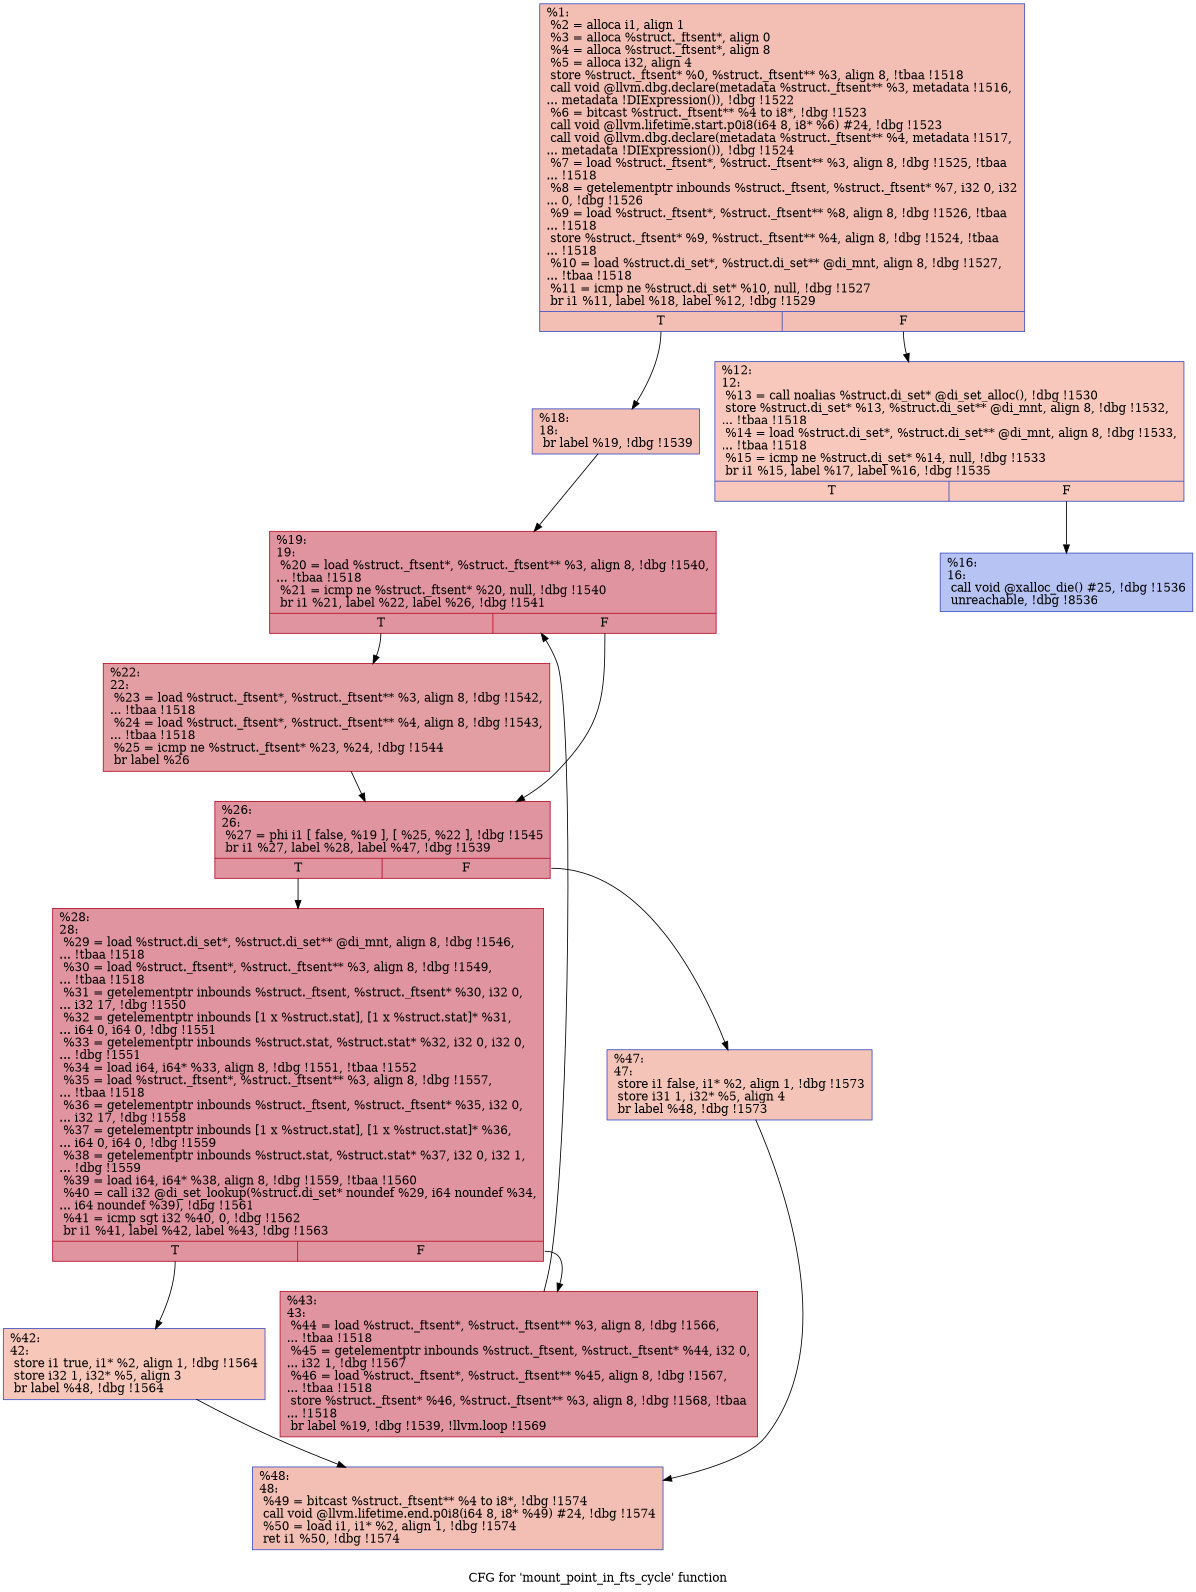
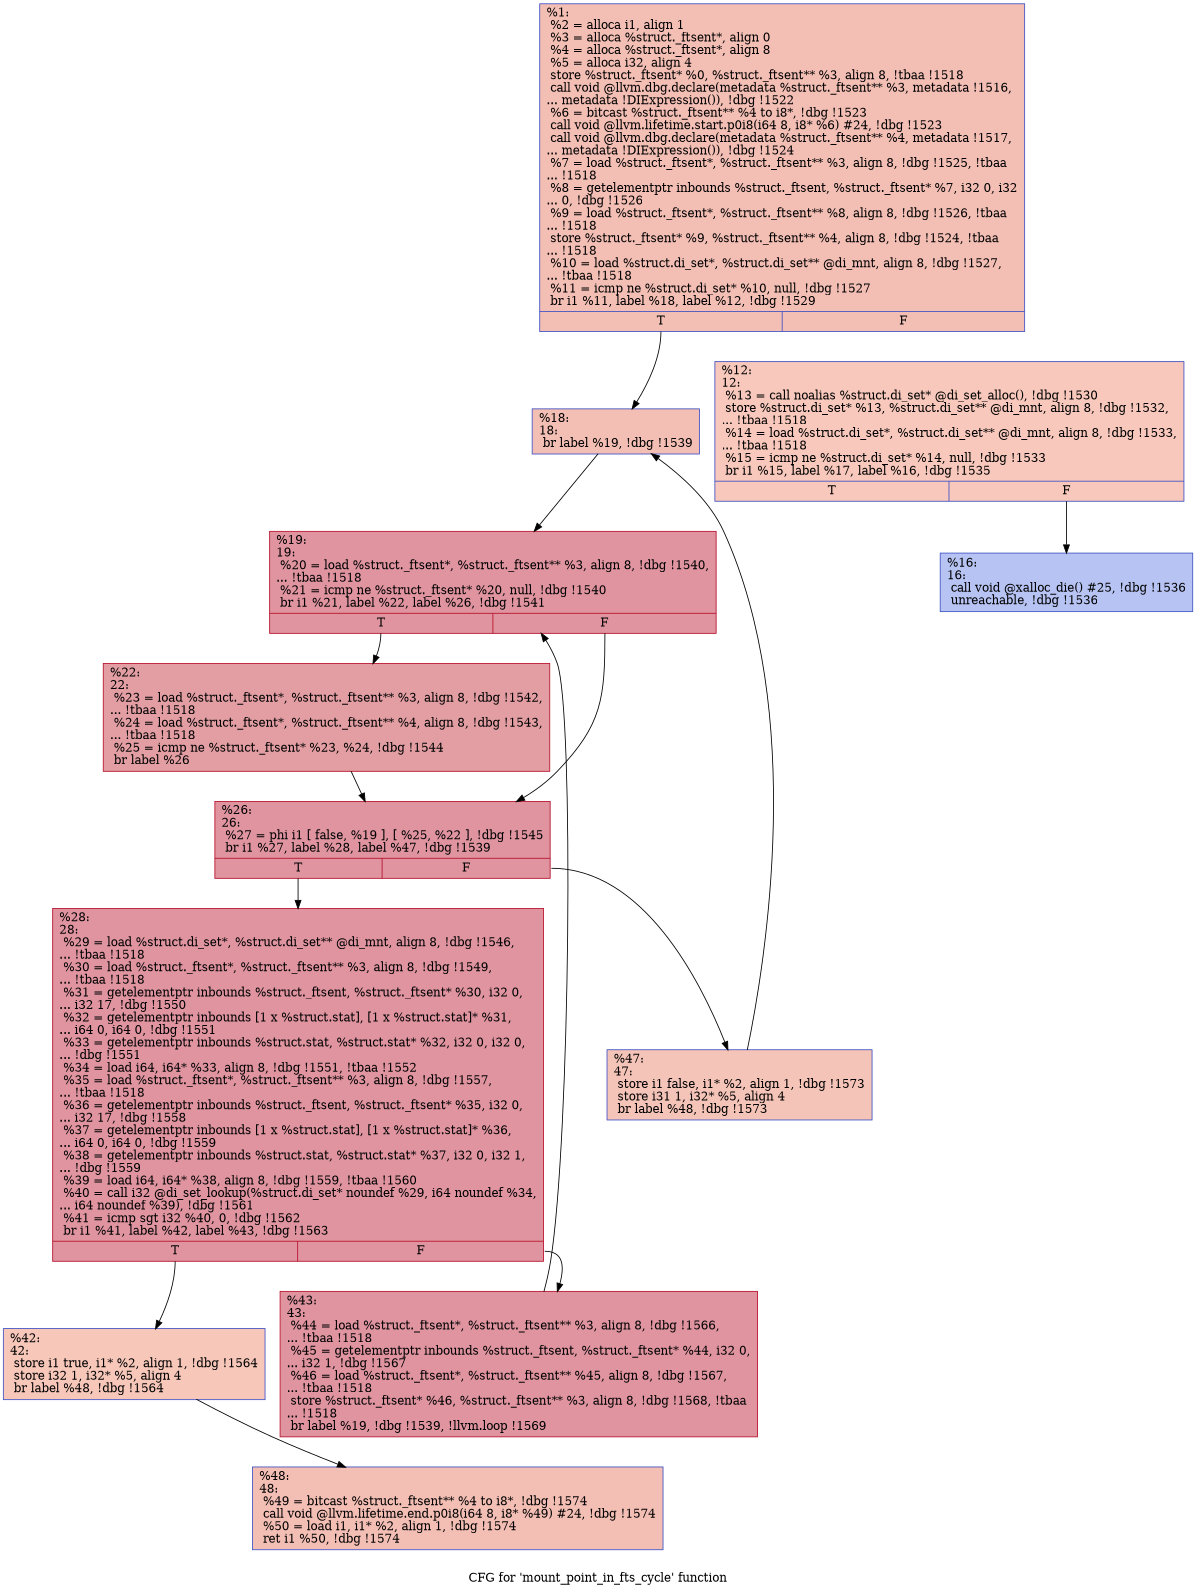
(904, 343) -> none
(1023, 601) -> (1023, 601)
(802, 1331) -> (771, 739)
(96, 1376) -> (96, 1376)
